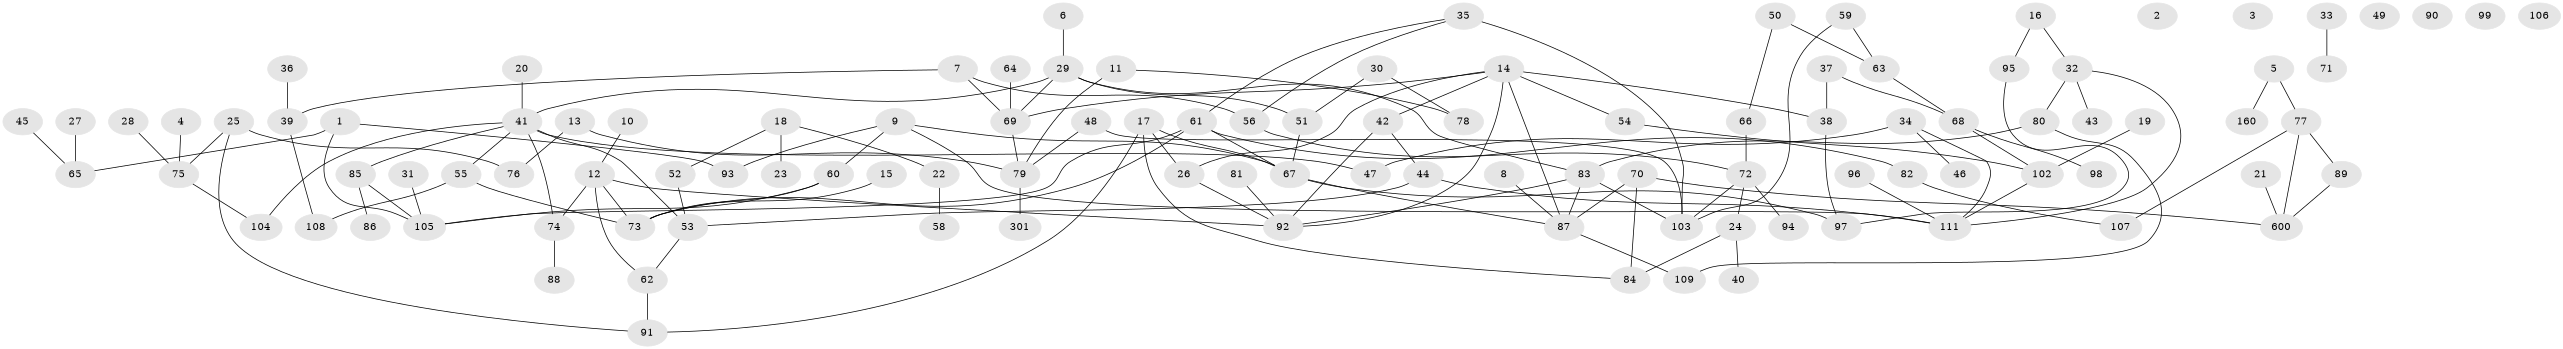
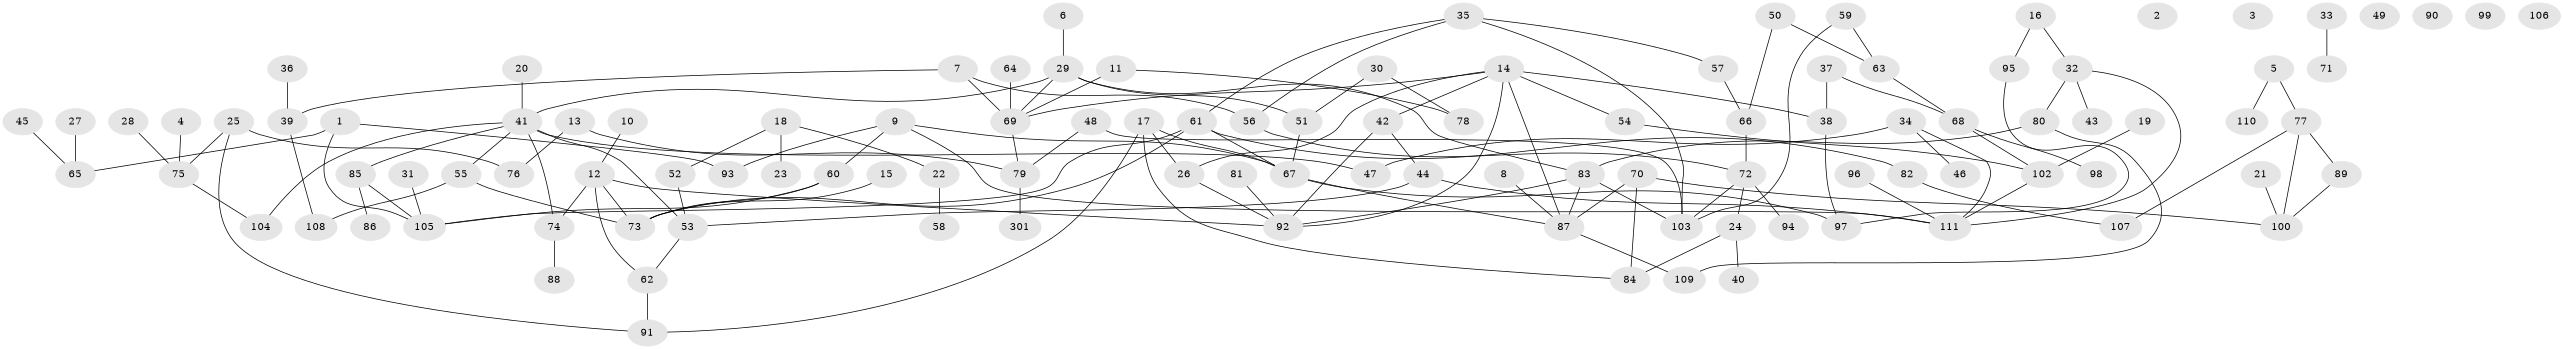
none -> (1718, 69)
(1059, 115) -> (1073, 91)
(2247, 122) -> (2247, 122)
(2281, 227) -> (2281, 227)
